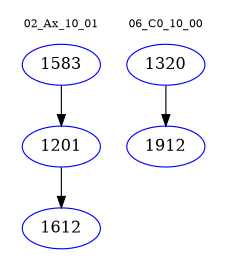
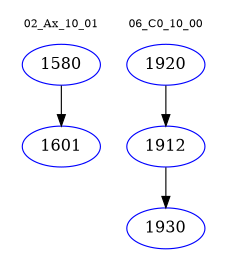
(61, 65) -> (61, 65)
(166, 65) -> (166, 65)
(61, 147) -> (61, 147)
(61, 228) -> none
none -> (166, 228)
